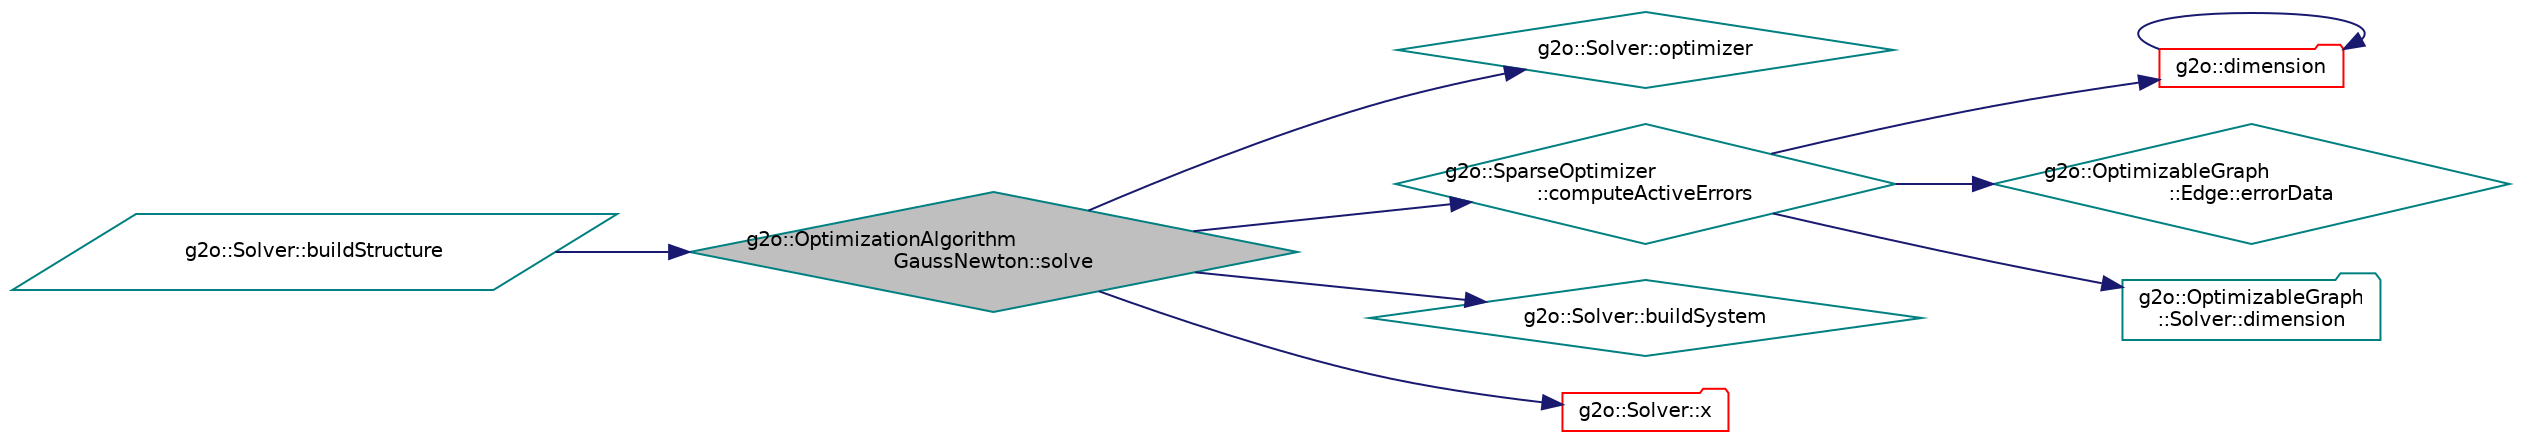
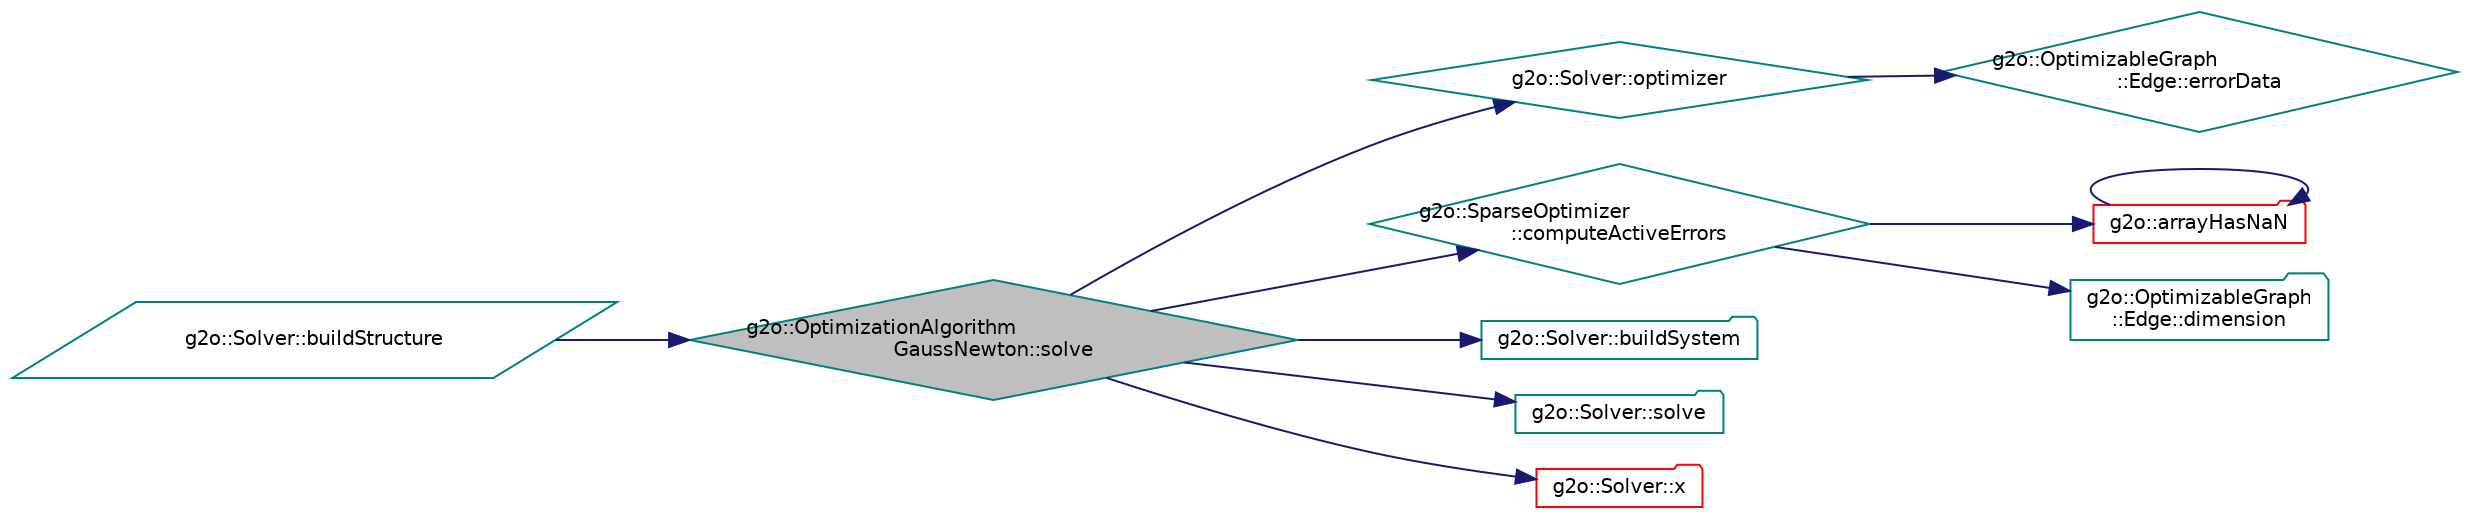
(2251, 68) -> (2199, 224)
(1934, 184) -> (1891, 76)
(2251, 310) -> (2199, 310)
(1645, 318) -> (1619, 340)
none -> (1619, 414)
